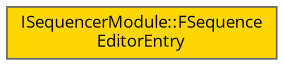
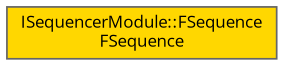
(142, 33) -> (142, 33)
